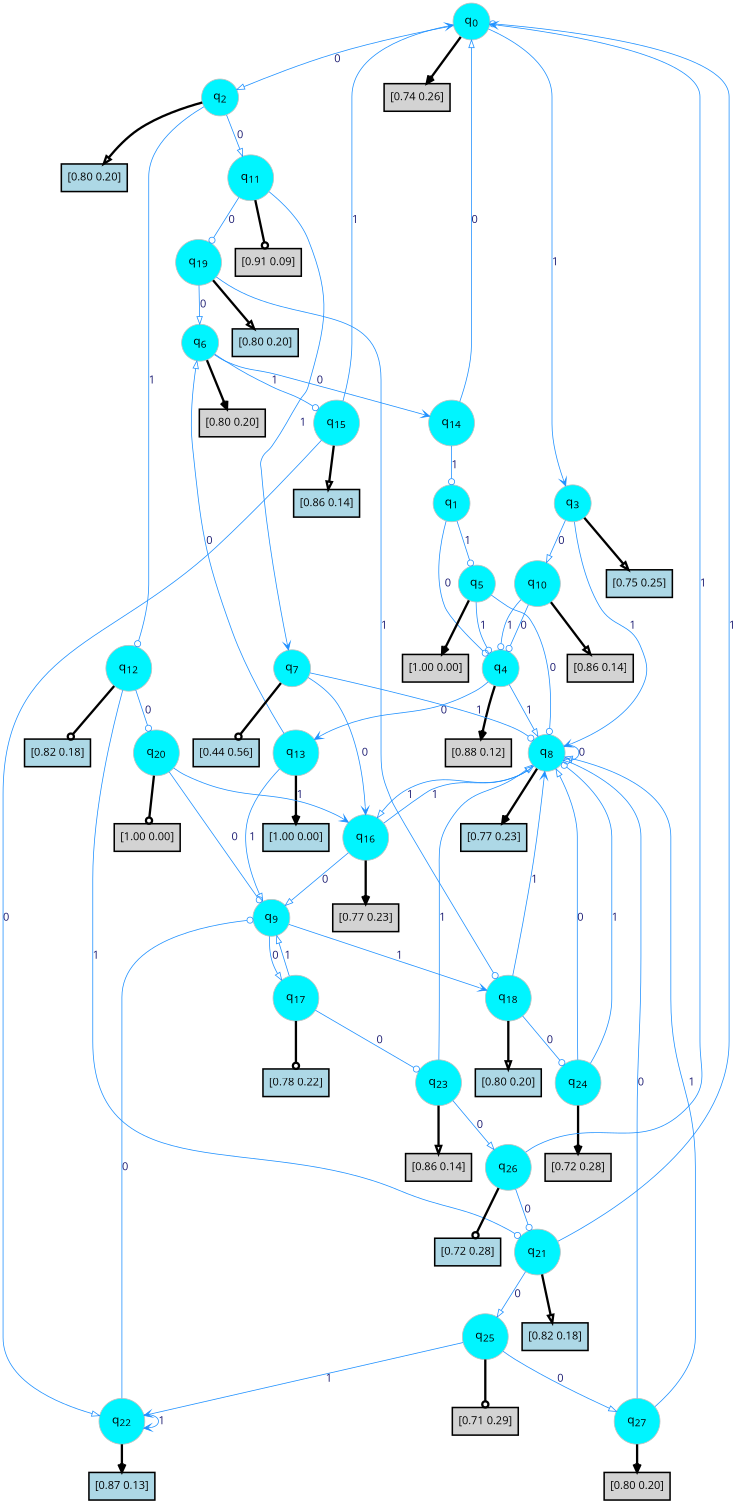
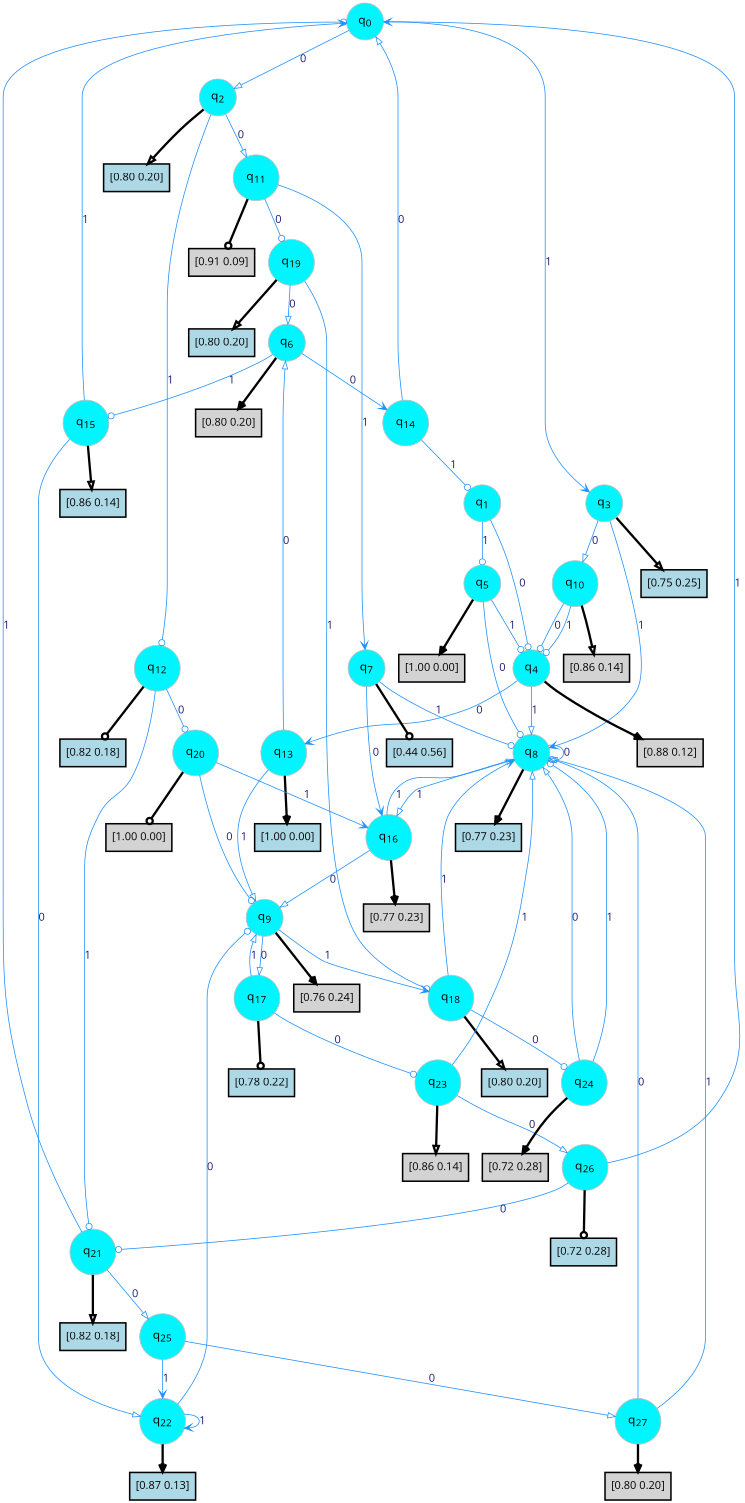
(417, 97) -> none
none -> (327, 998)
(485, 1421) -> none
